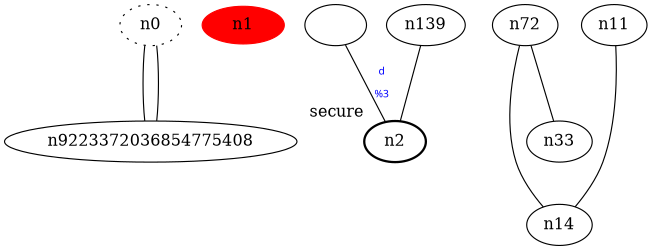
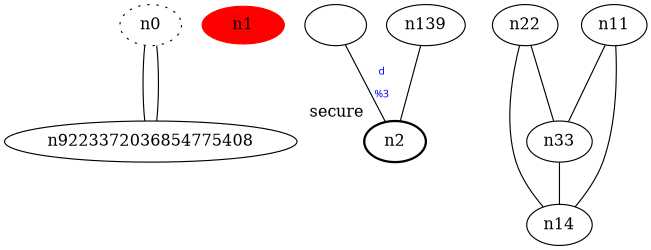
(525, 25) -> (525, 25)
none -> (587, 83)
none -> (559, 183)
